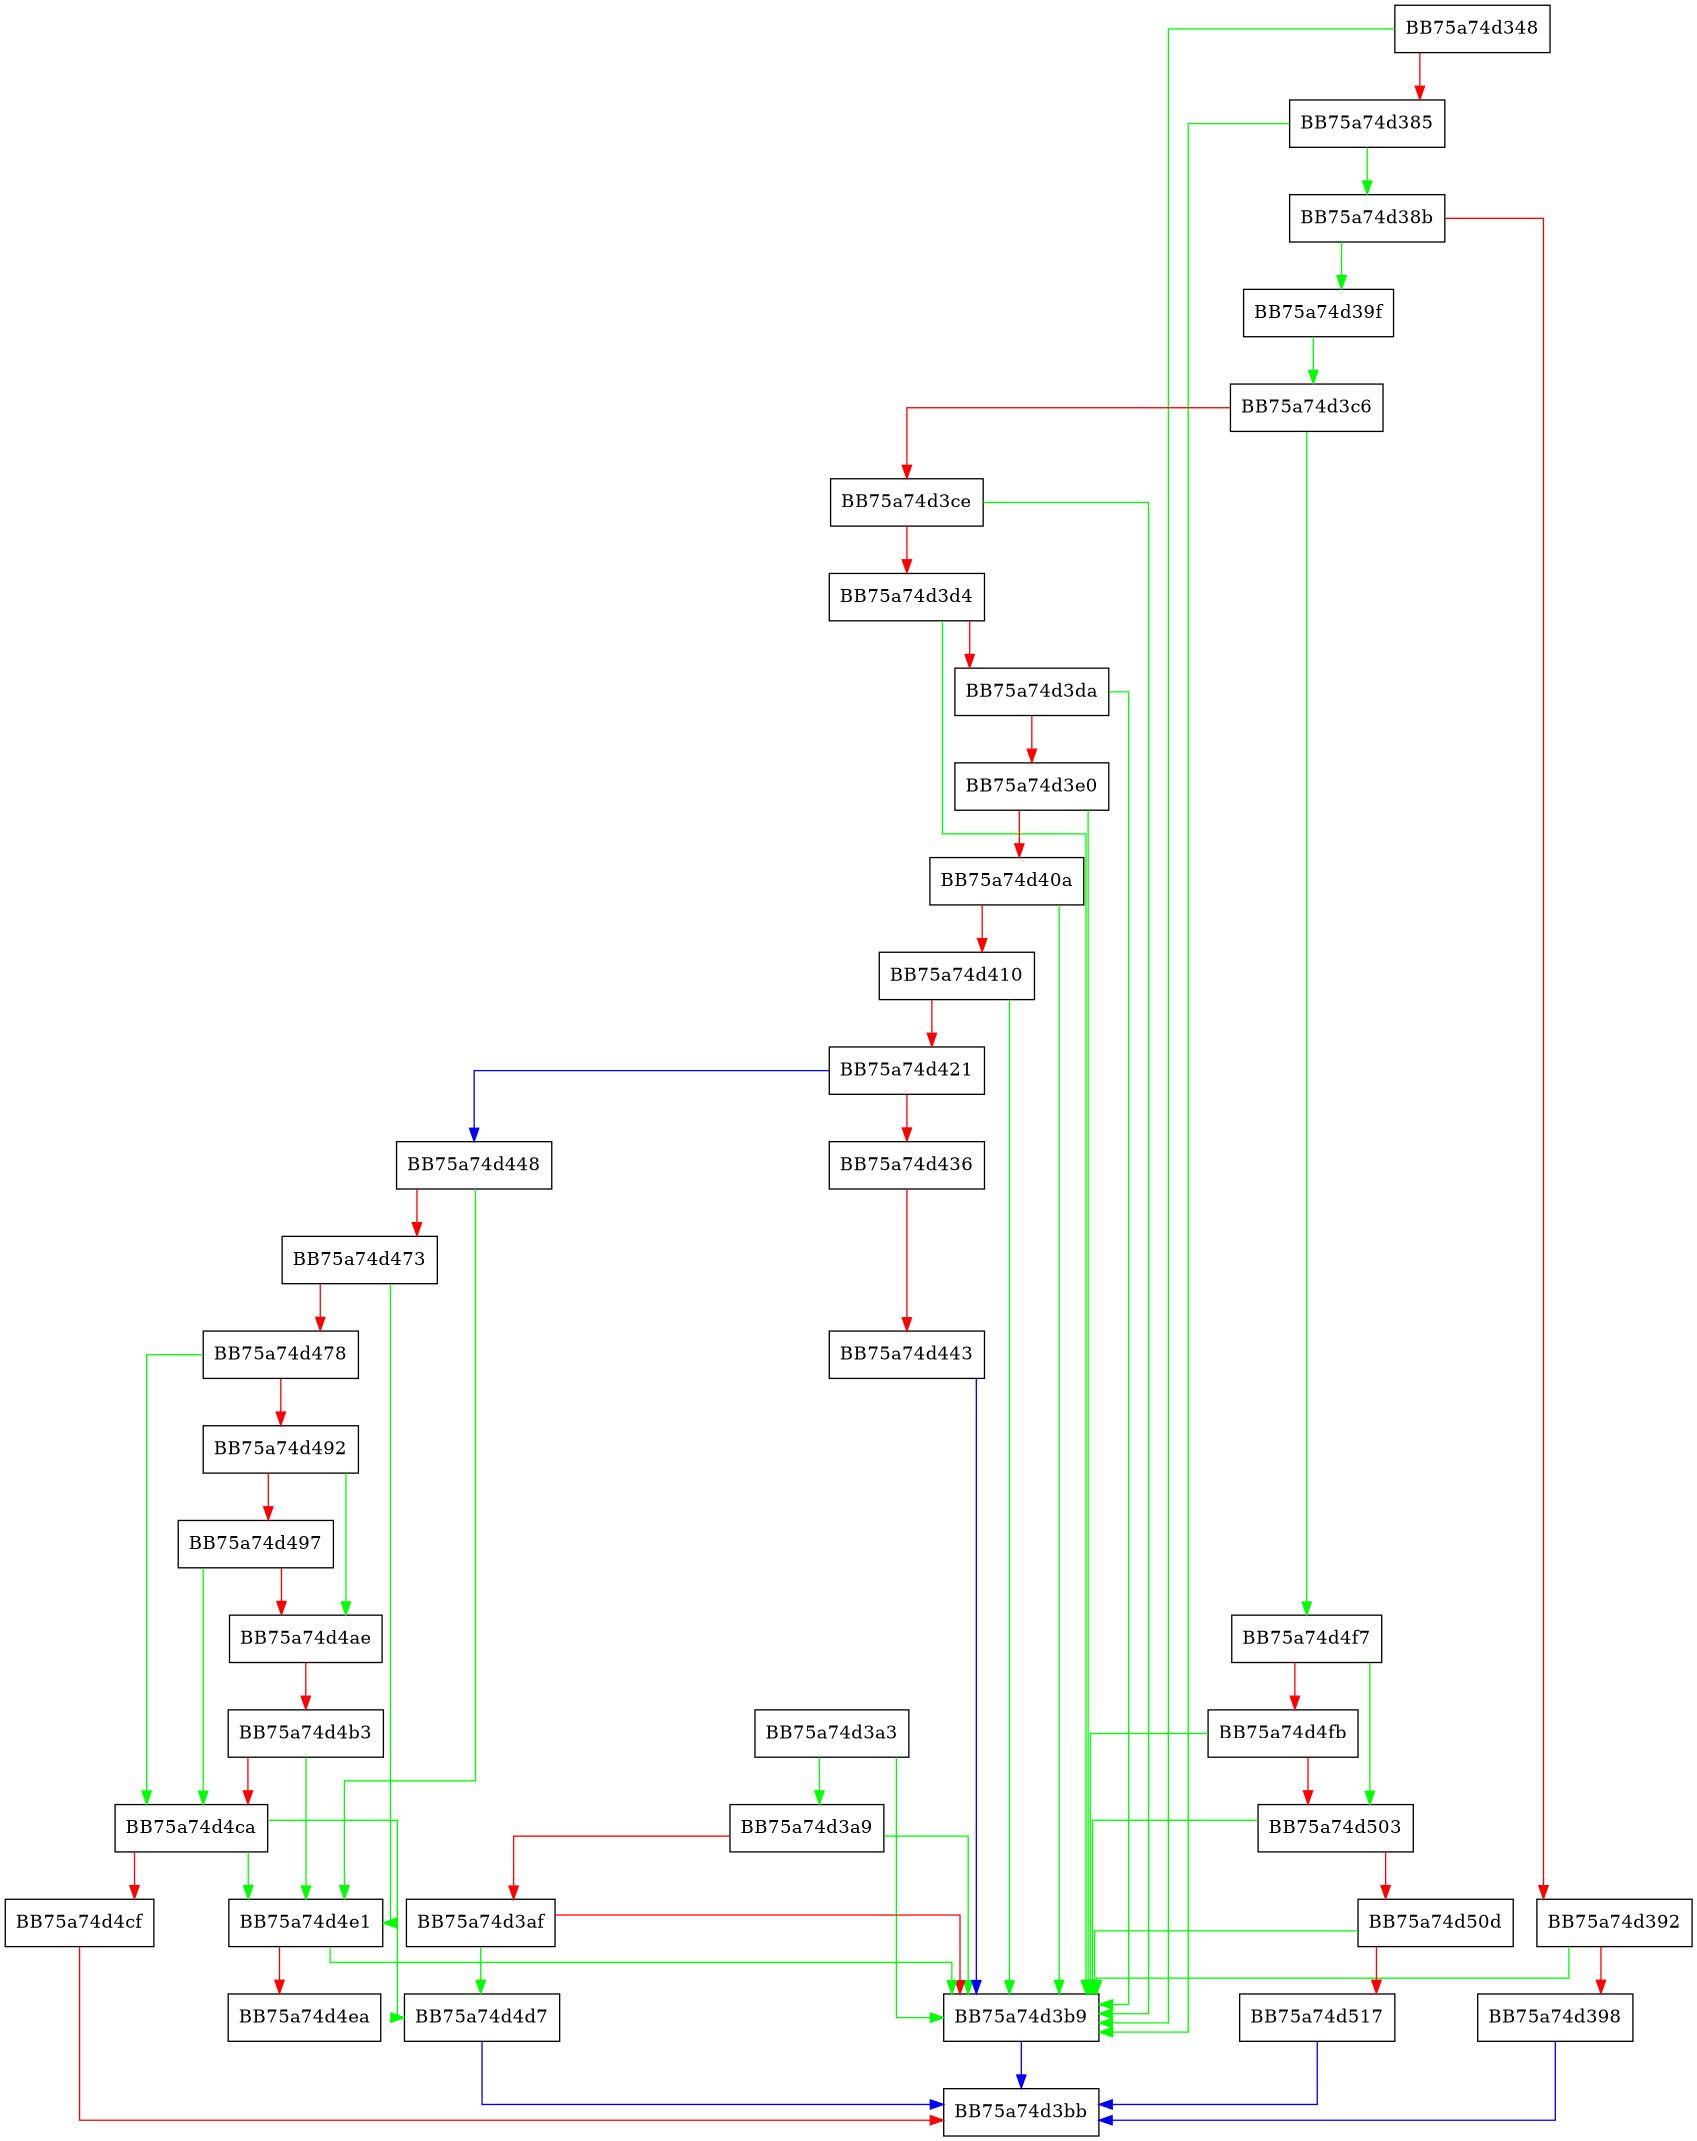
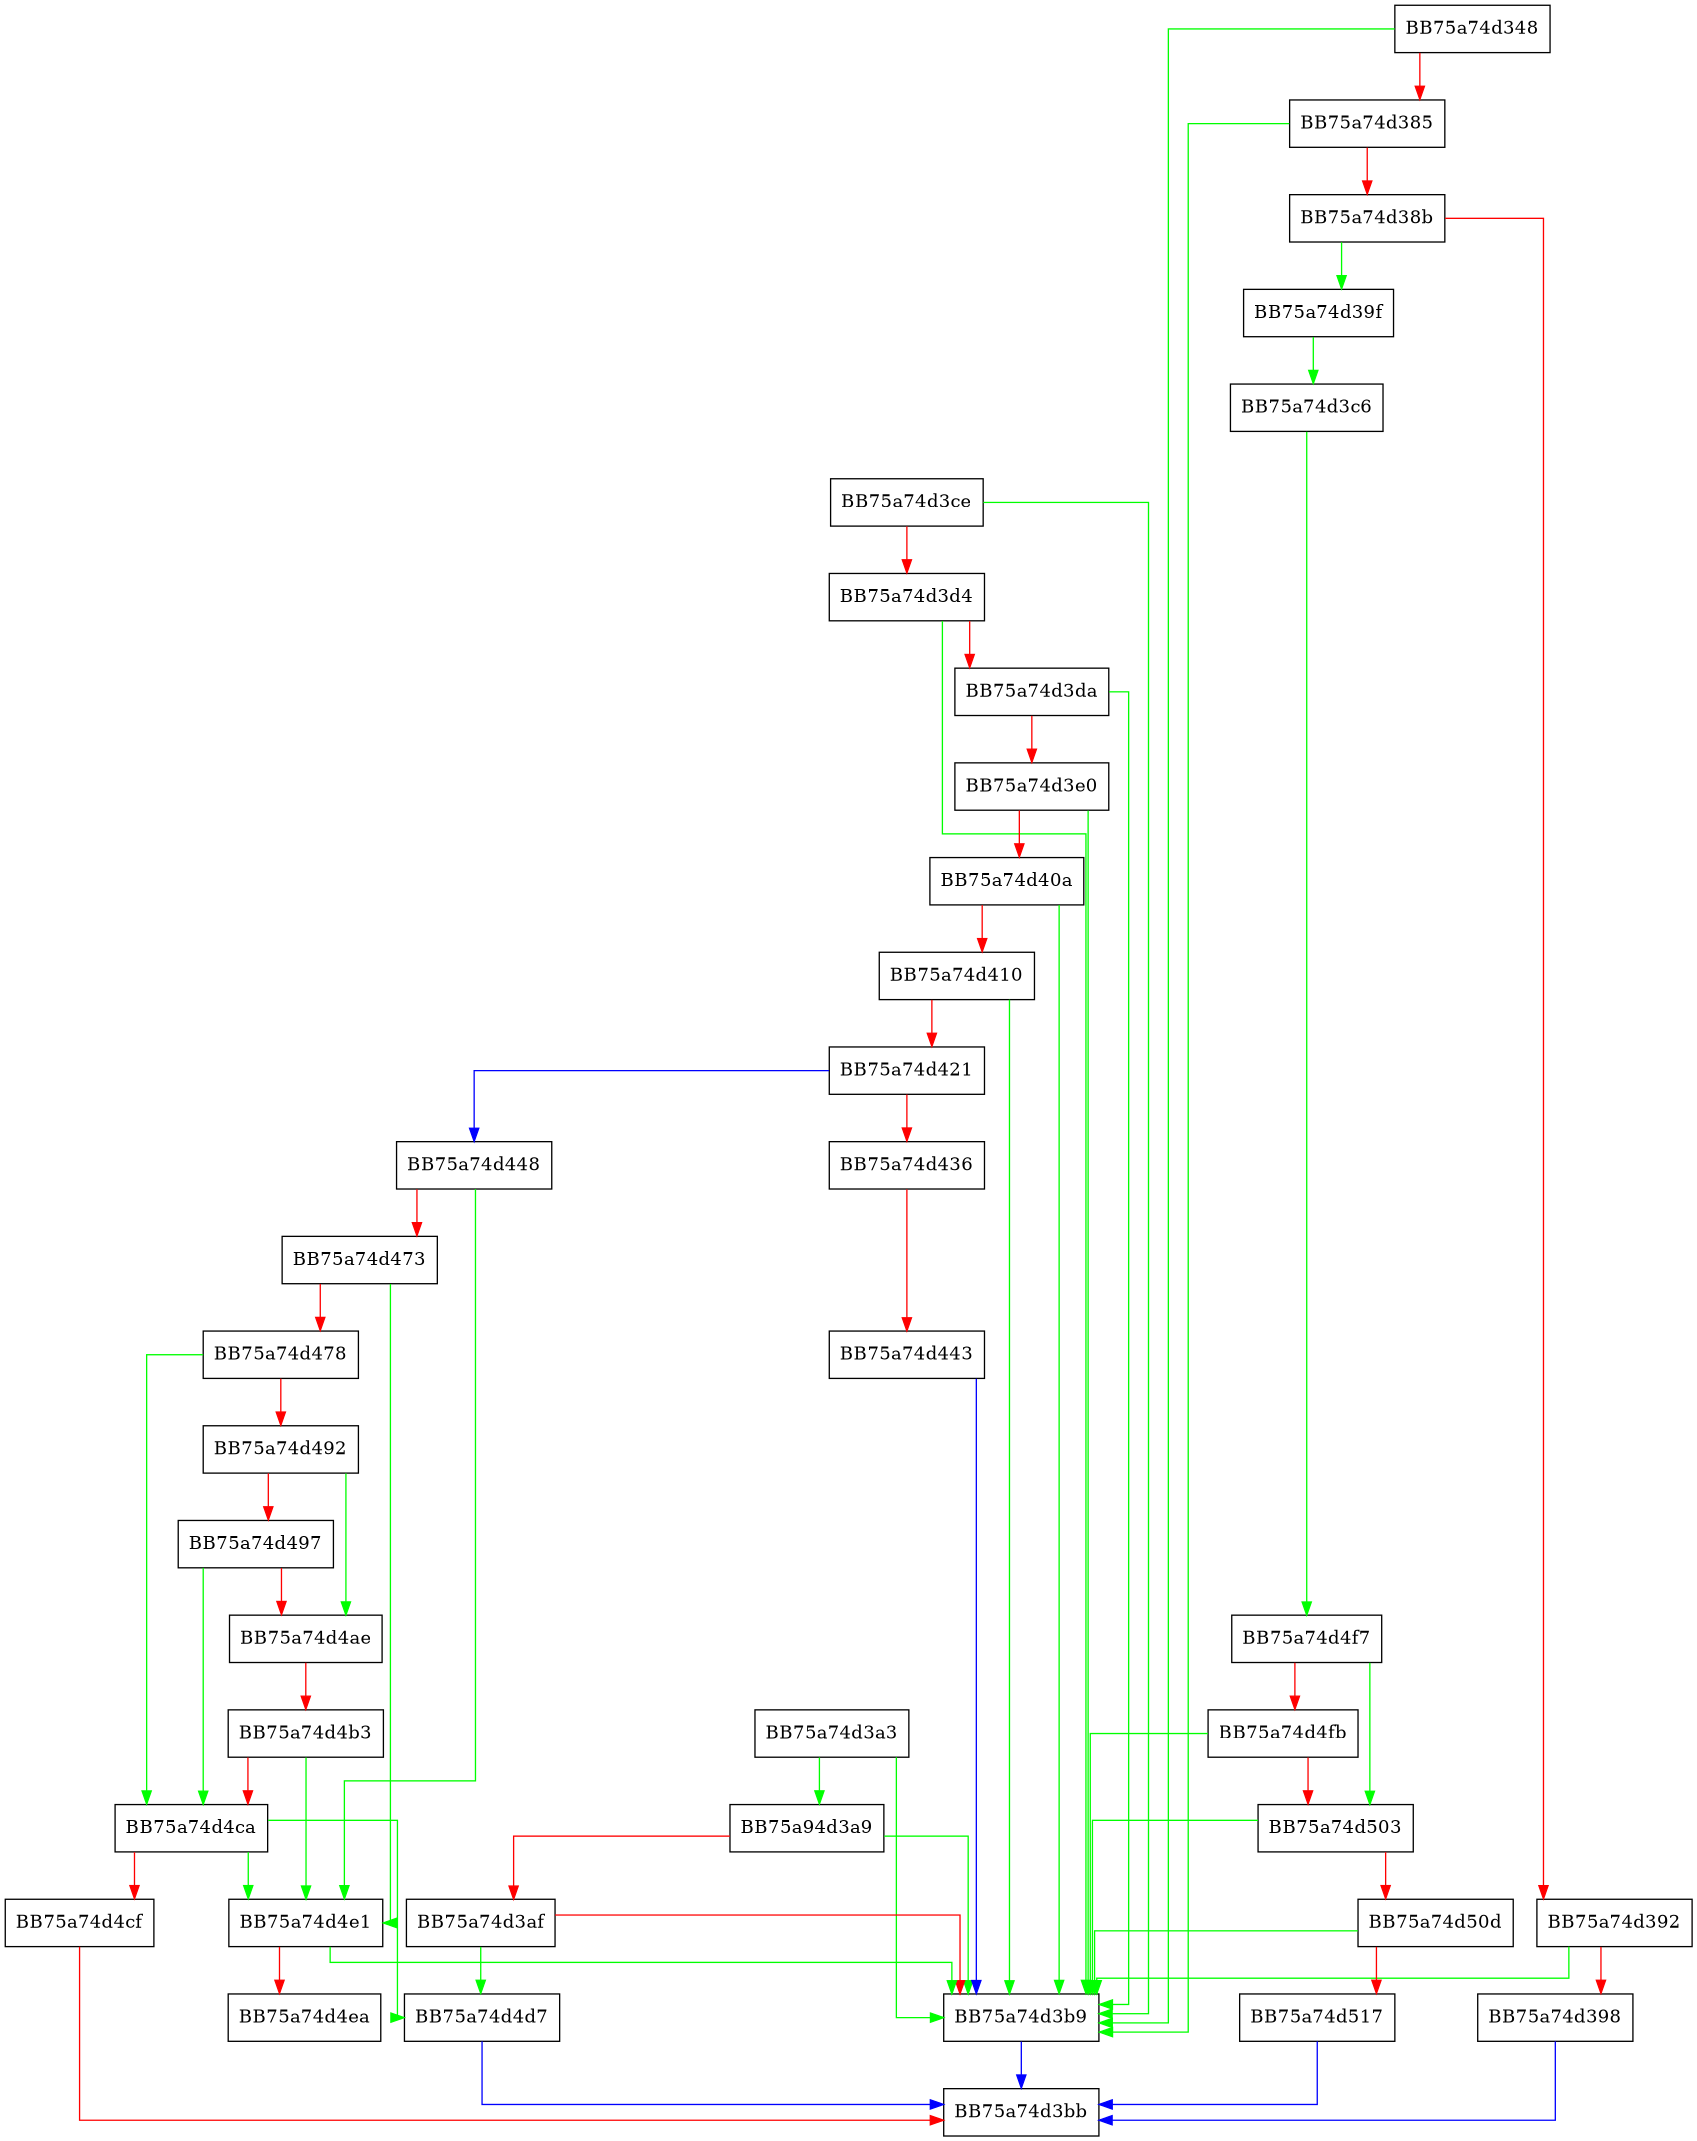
(1367, 164) -> (1367, 164)
(1040, 408) -> none
(807, 1828) -> (807, 1828)
